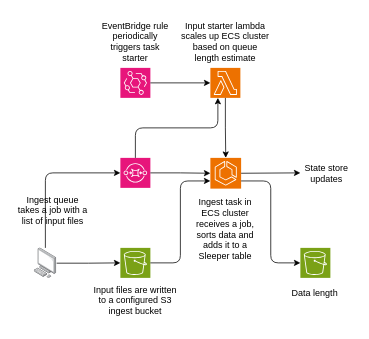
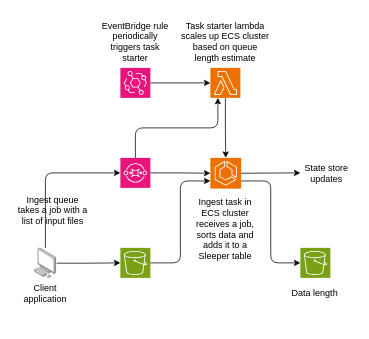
(225, 42) -> (225, 42)
none -> (45, 293)
(135, 300) -> none
